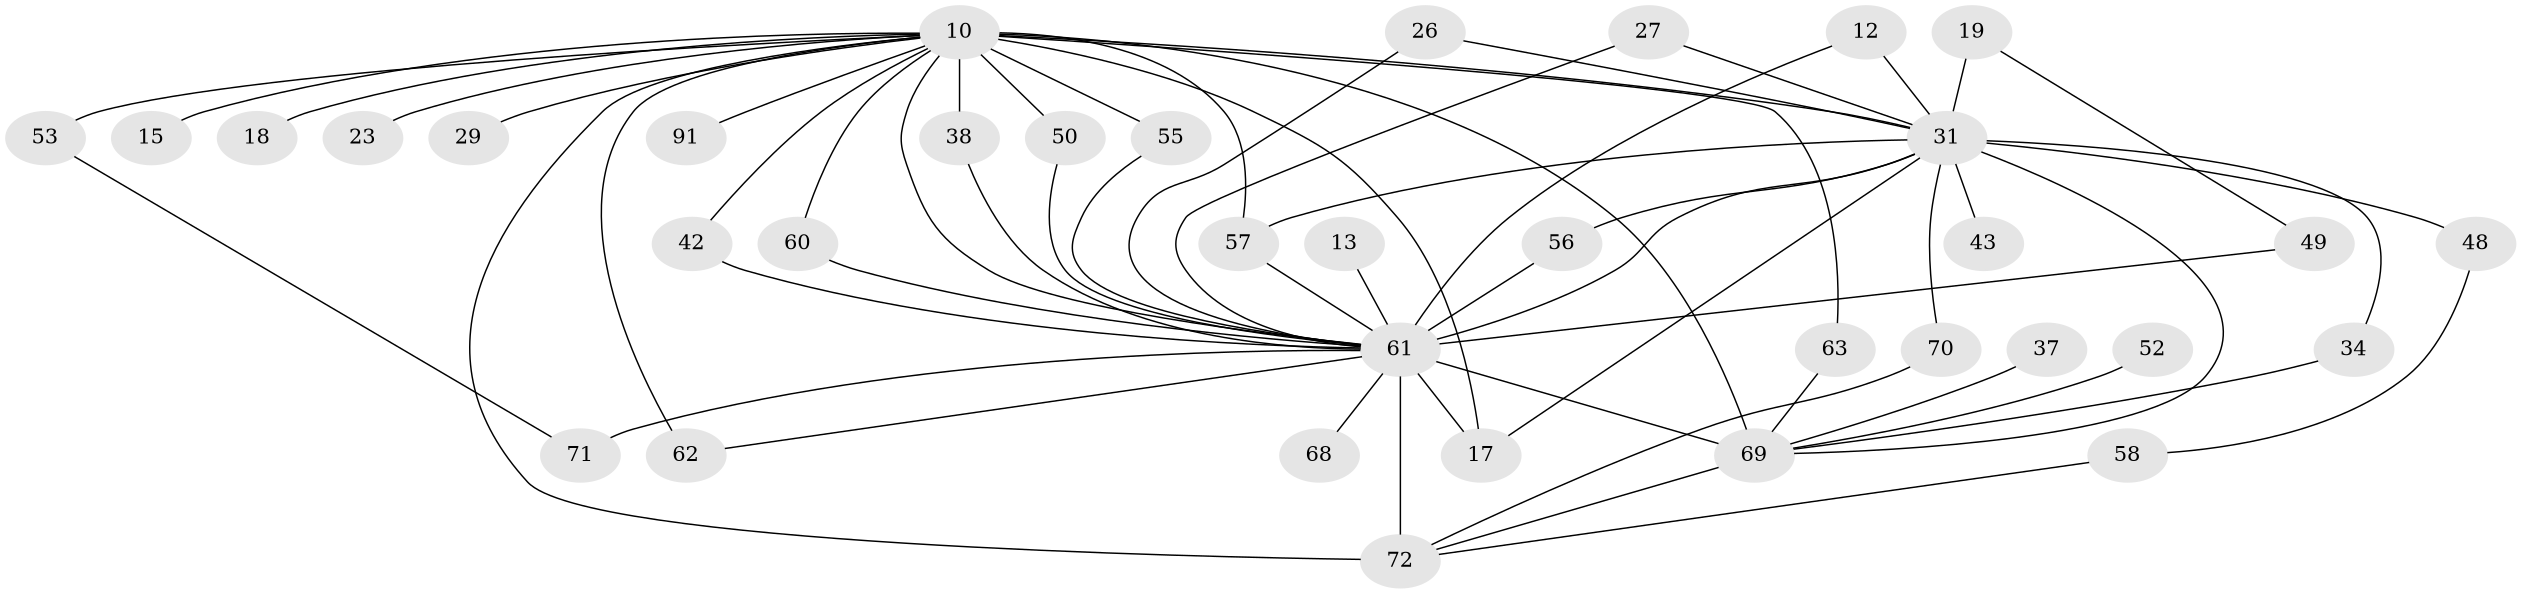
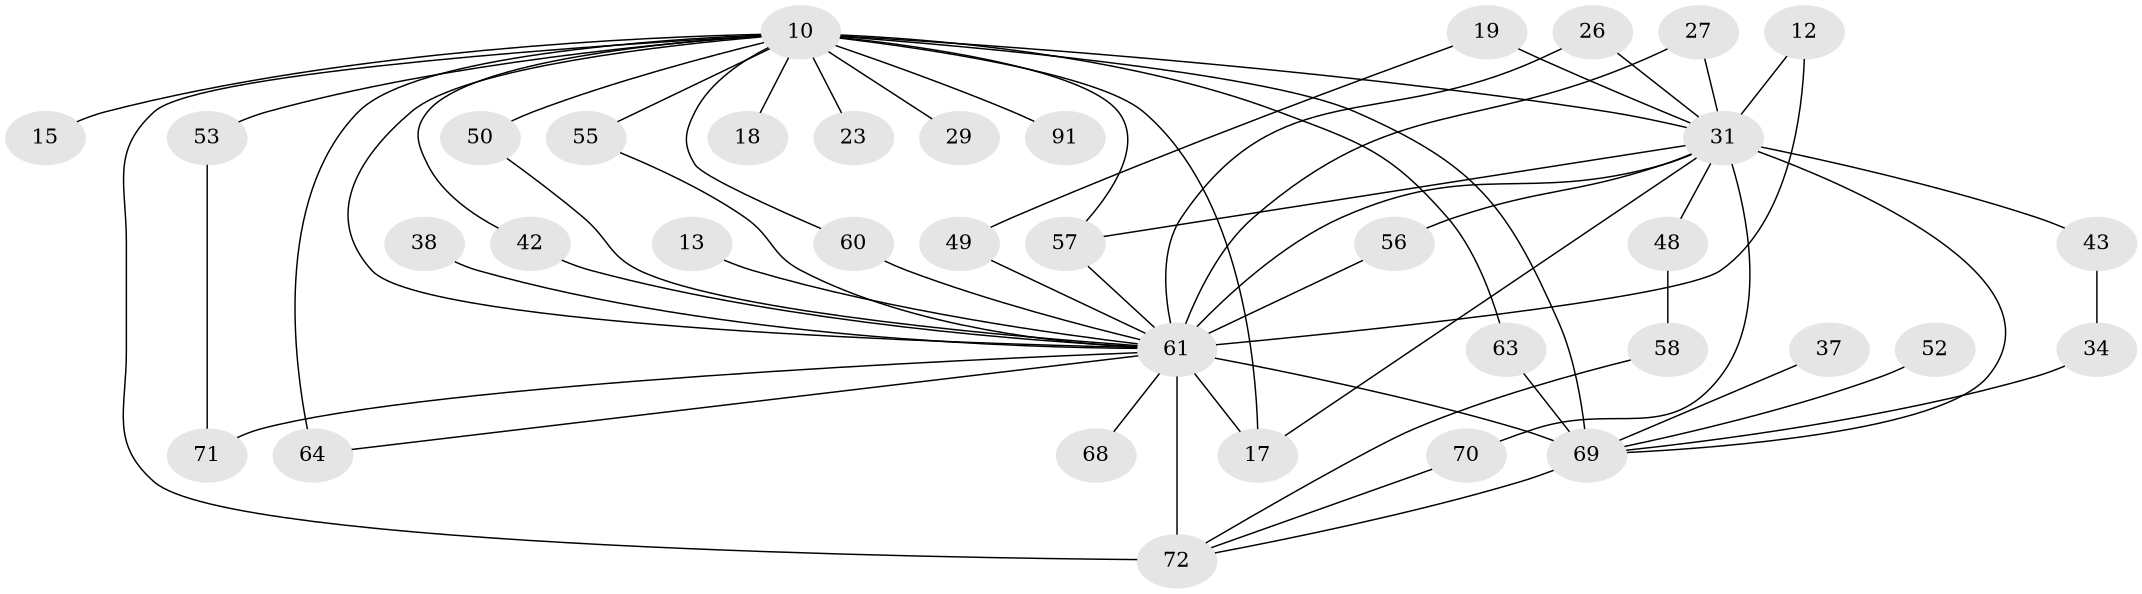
(960, 85) -> none
(2238, 166) -> (2097, 297)
(686, 456) -> (313, 456)
